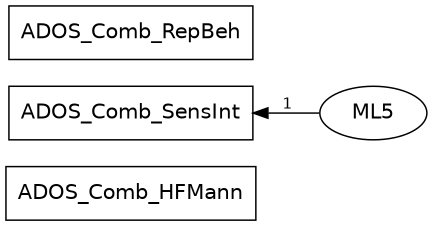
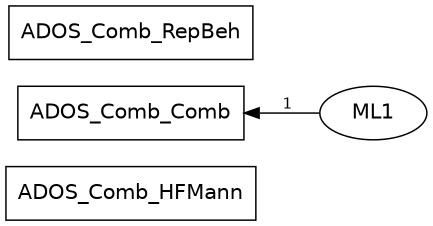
(131, 113) -> (131, 113)
(373, 113) -> (373, 113)
